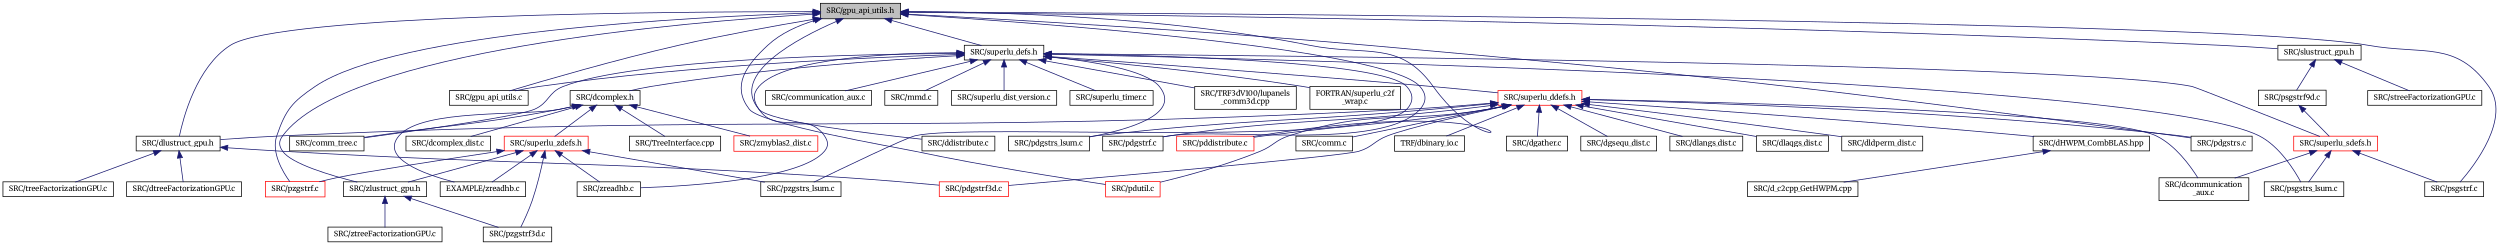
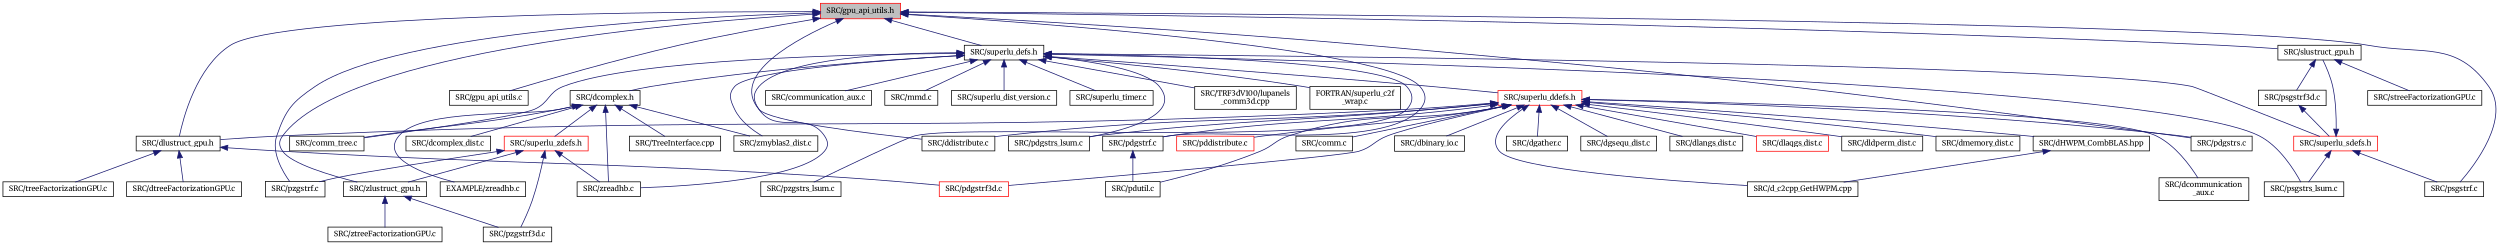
(861, 11) -> (861, 11)
(1333, 49) -> none
(735, 66) -> (749, 80)
(2292, 98) -> (2292, 98)
none -> (1119, 125)
(863, 141) -> (1133, 170)
(776, 144) -> (776, 144)
(1430, 144) -> (1430, 144)
(1792, 144) -> (1792, 144)
none -> (1978, 144)
none -> (607, 147)
(651, 162) -> none
(2272, 166) -> (2334, 93)
(511, 169) -> none
none -> (1595, 173)
(295, 189) -> (295, 189)
(1133, 189) -> (1133, 189)
